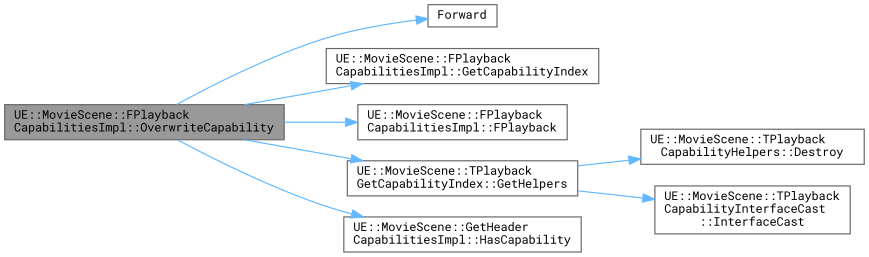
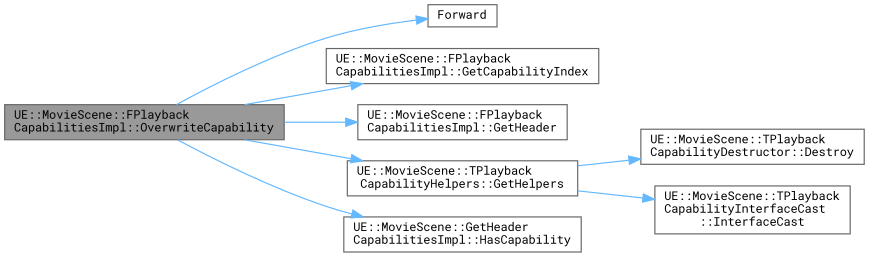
(463, 122) -> (463, 122)
(753, 147) -> (753, 147)
(463, 178) -> (463, 178)
